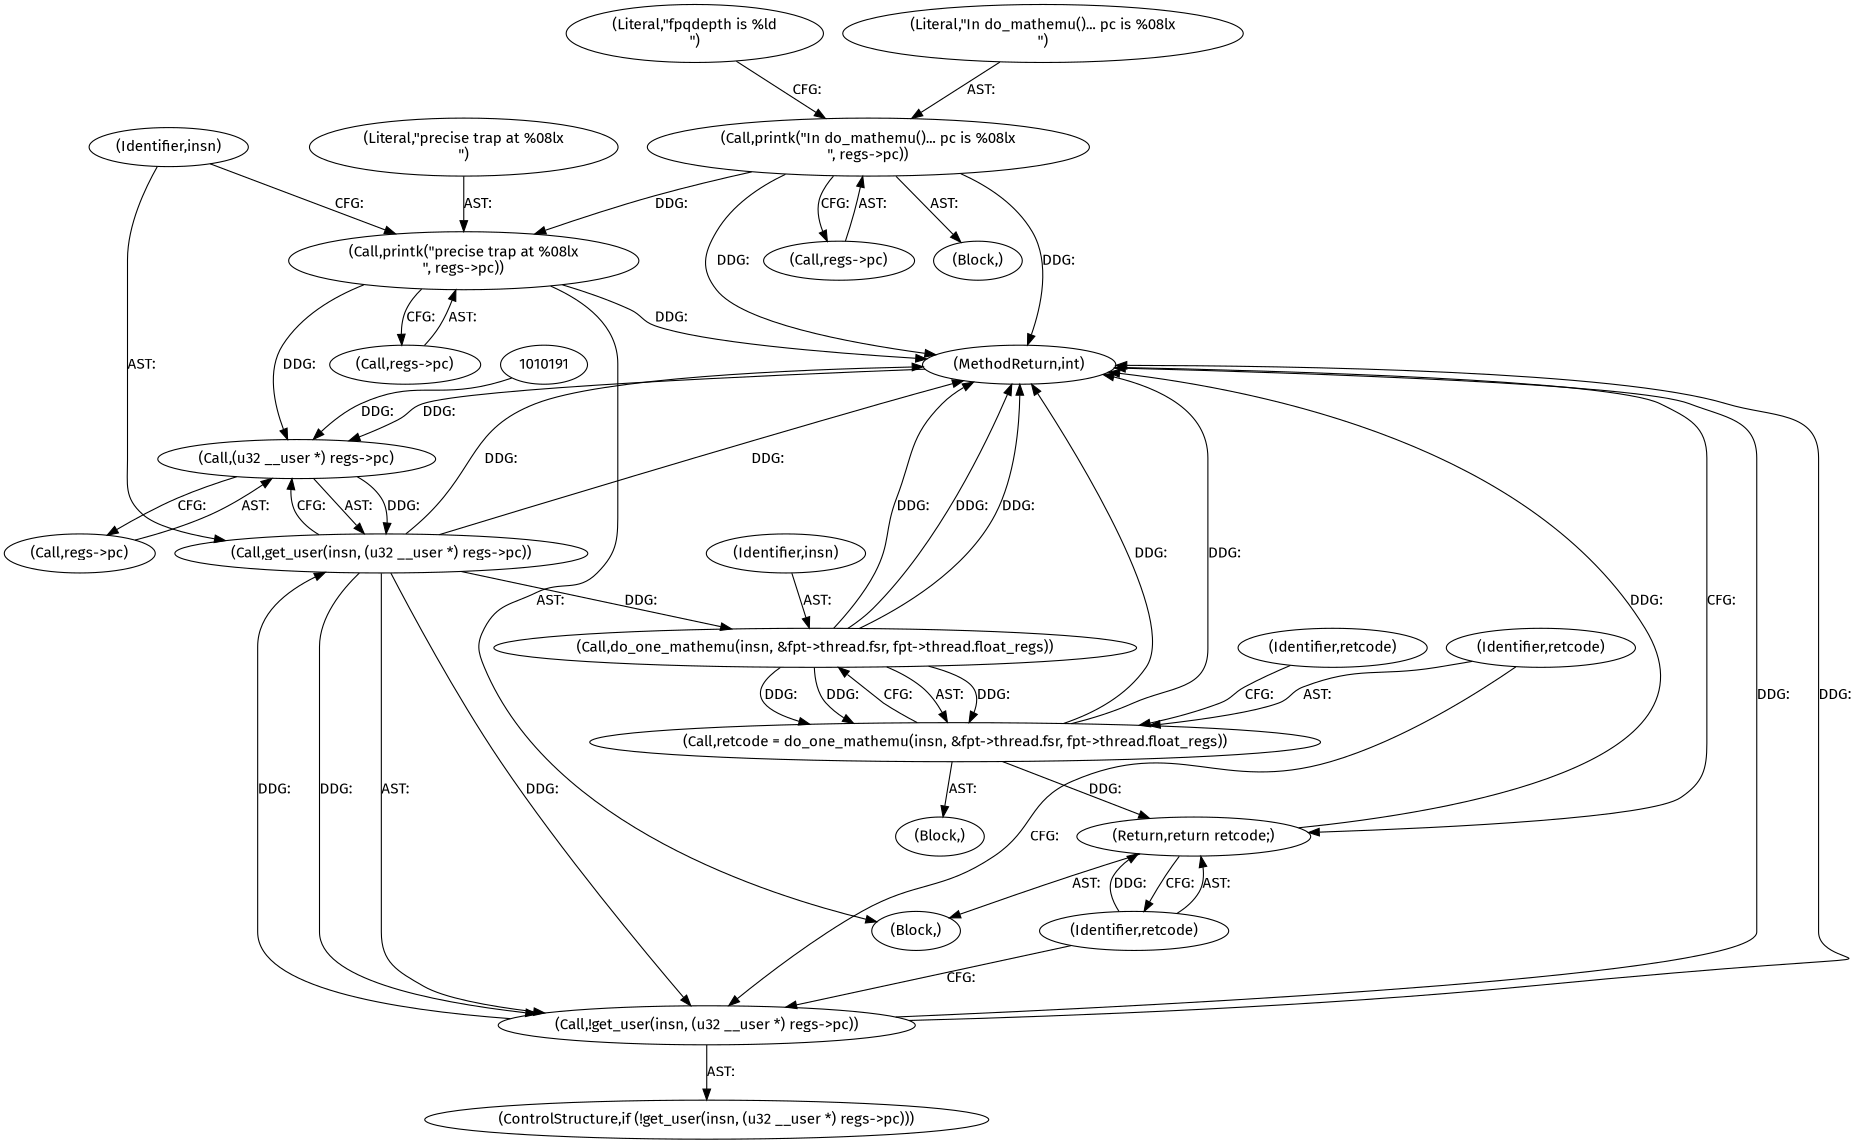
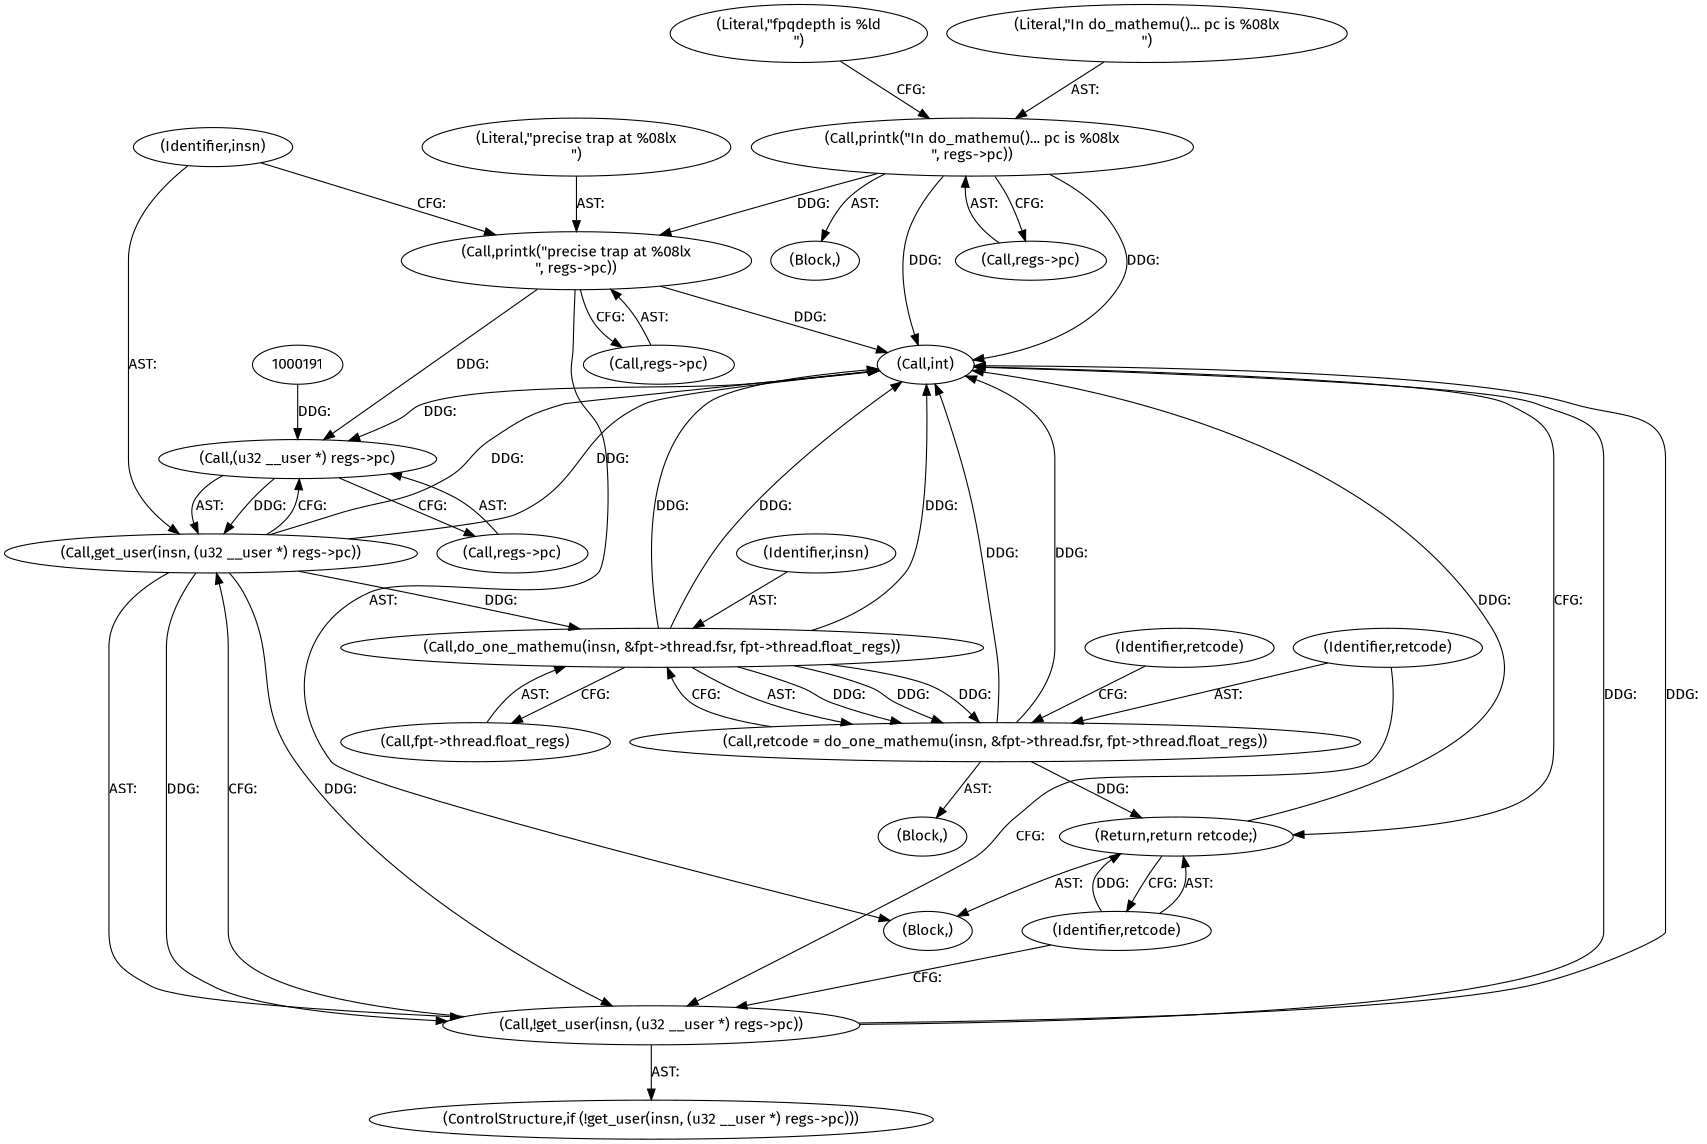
(544, 365) -> (298, 365)
(1019, 365) -> (926, 365)
none -> (476, 742)
(276, 789) -> (245, 789)
